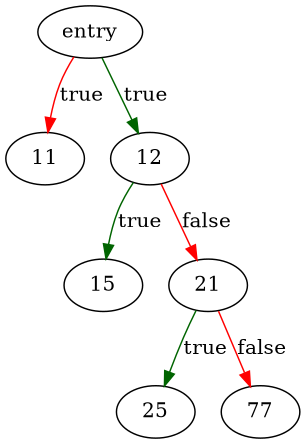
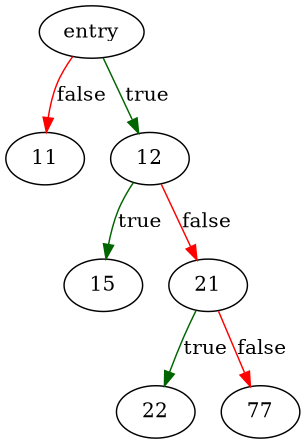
(82, 95) -> (82, 95)
(156, 412) -> (156, 412)
